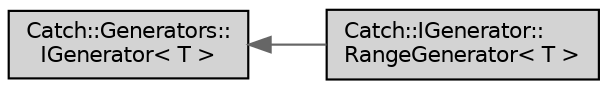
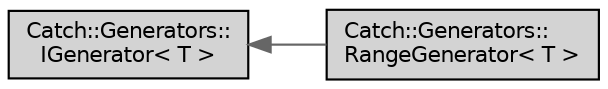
(463, 45) -> (463, 45)
